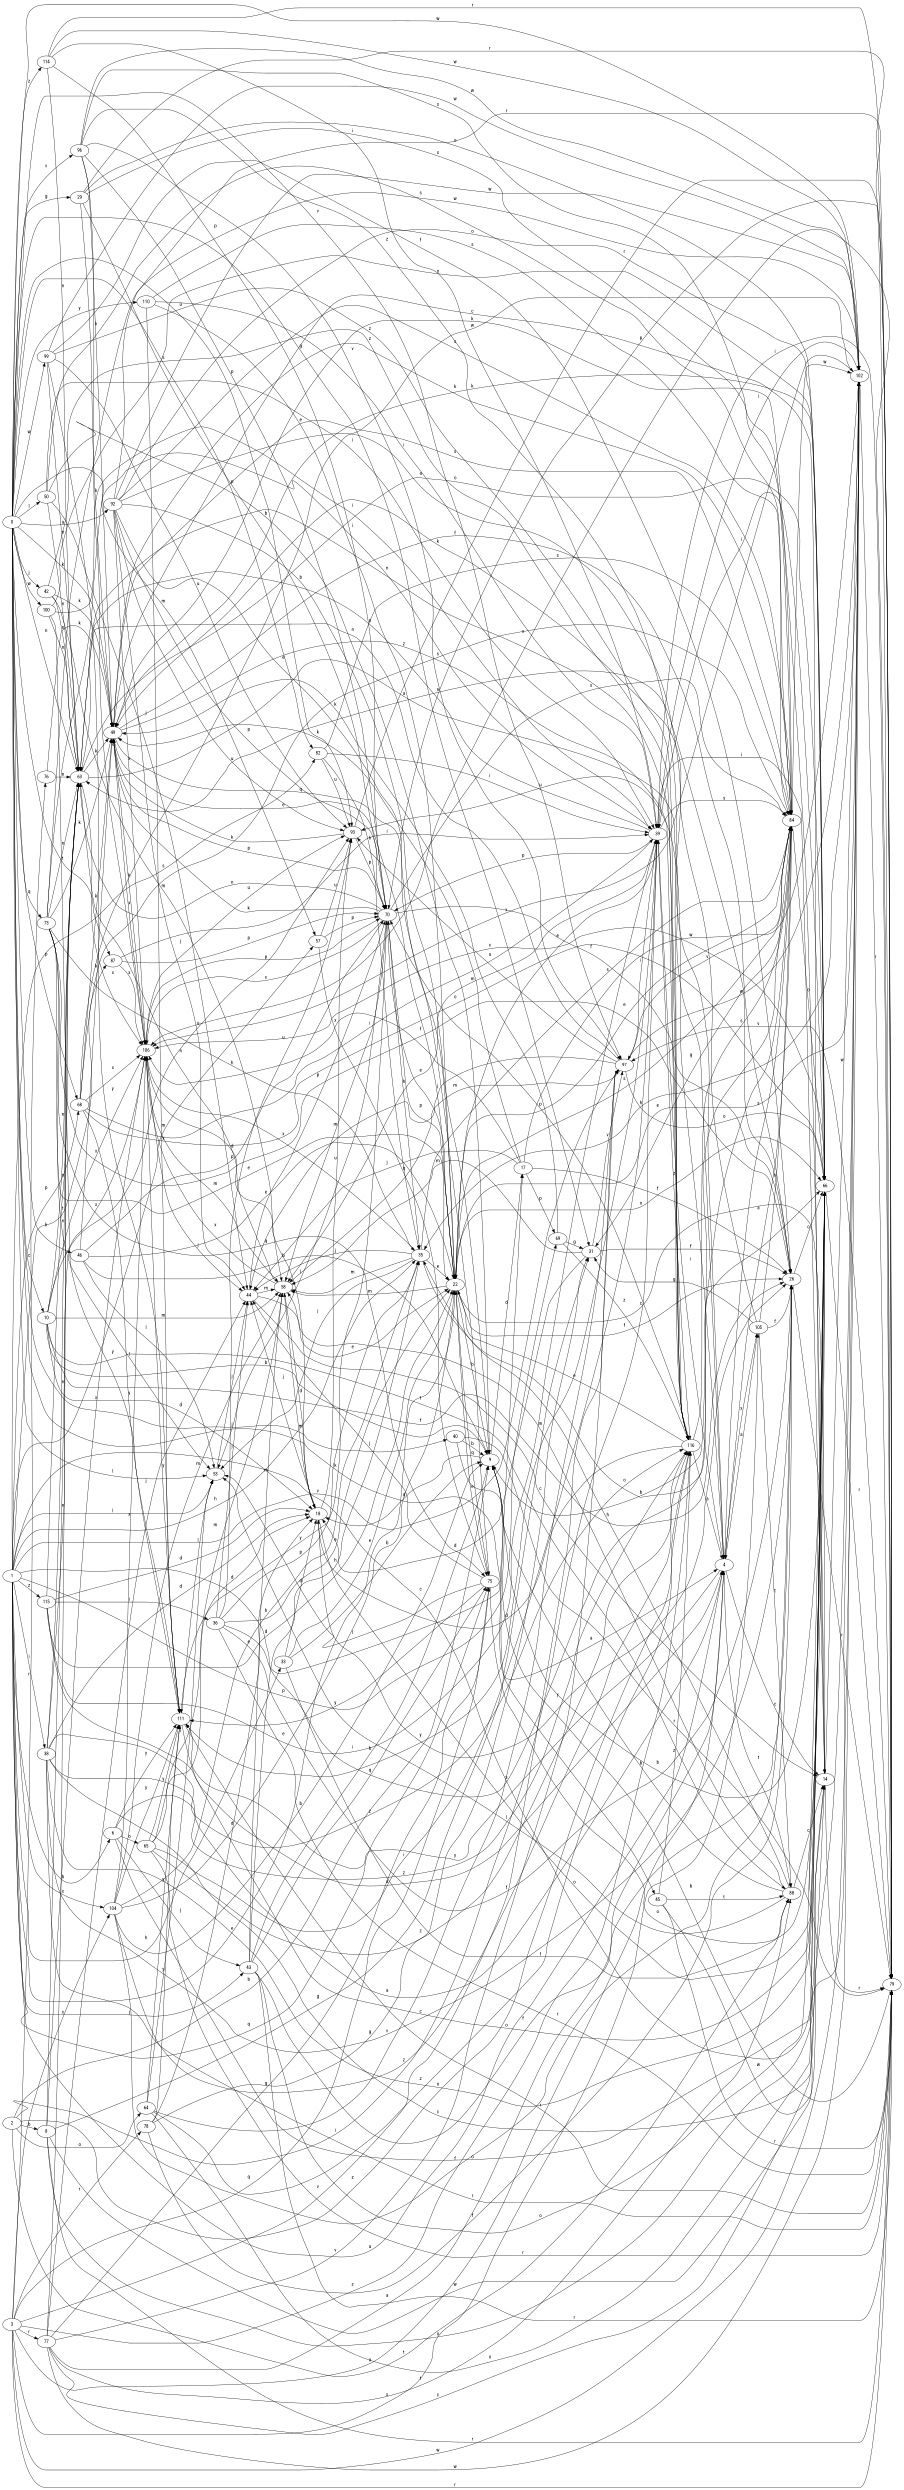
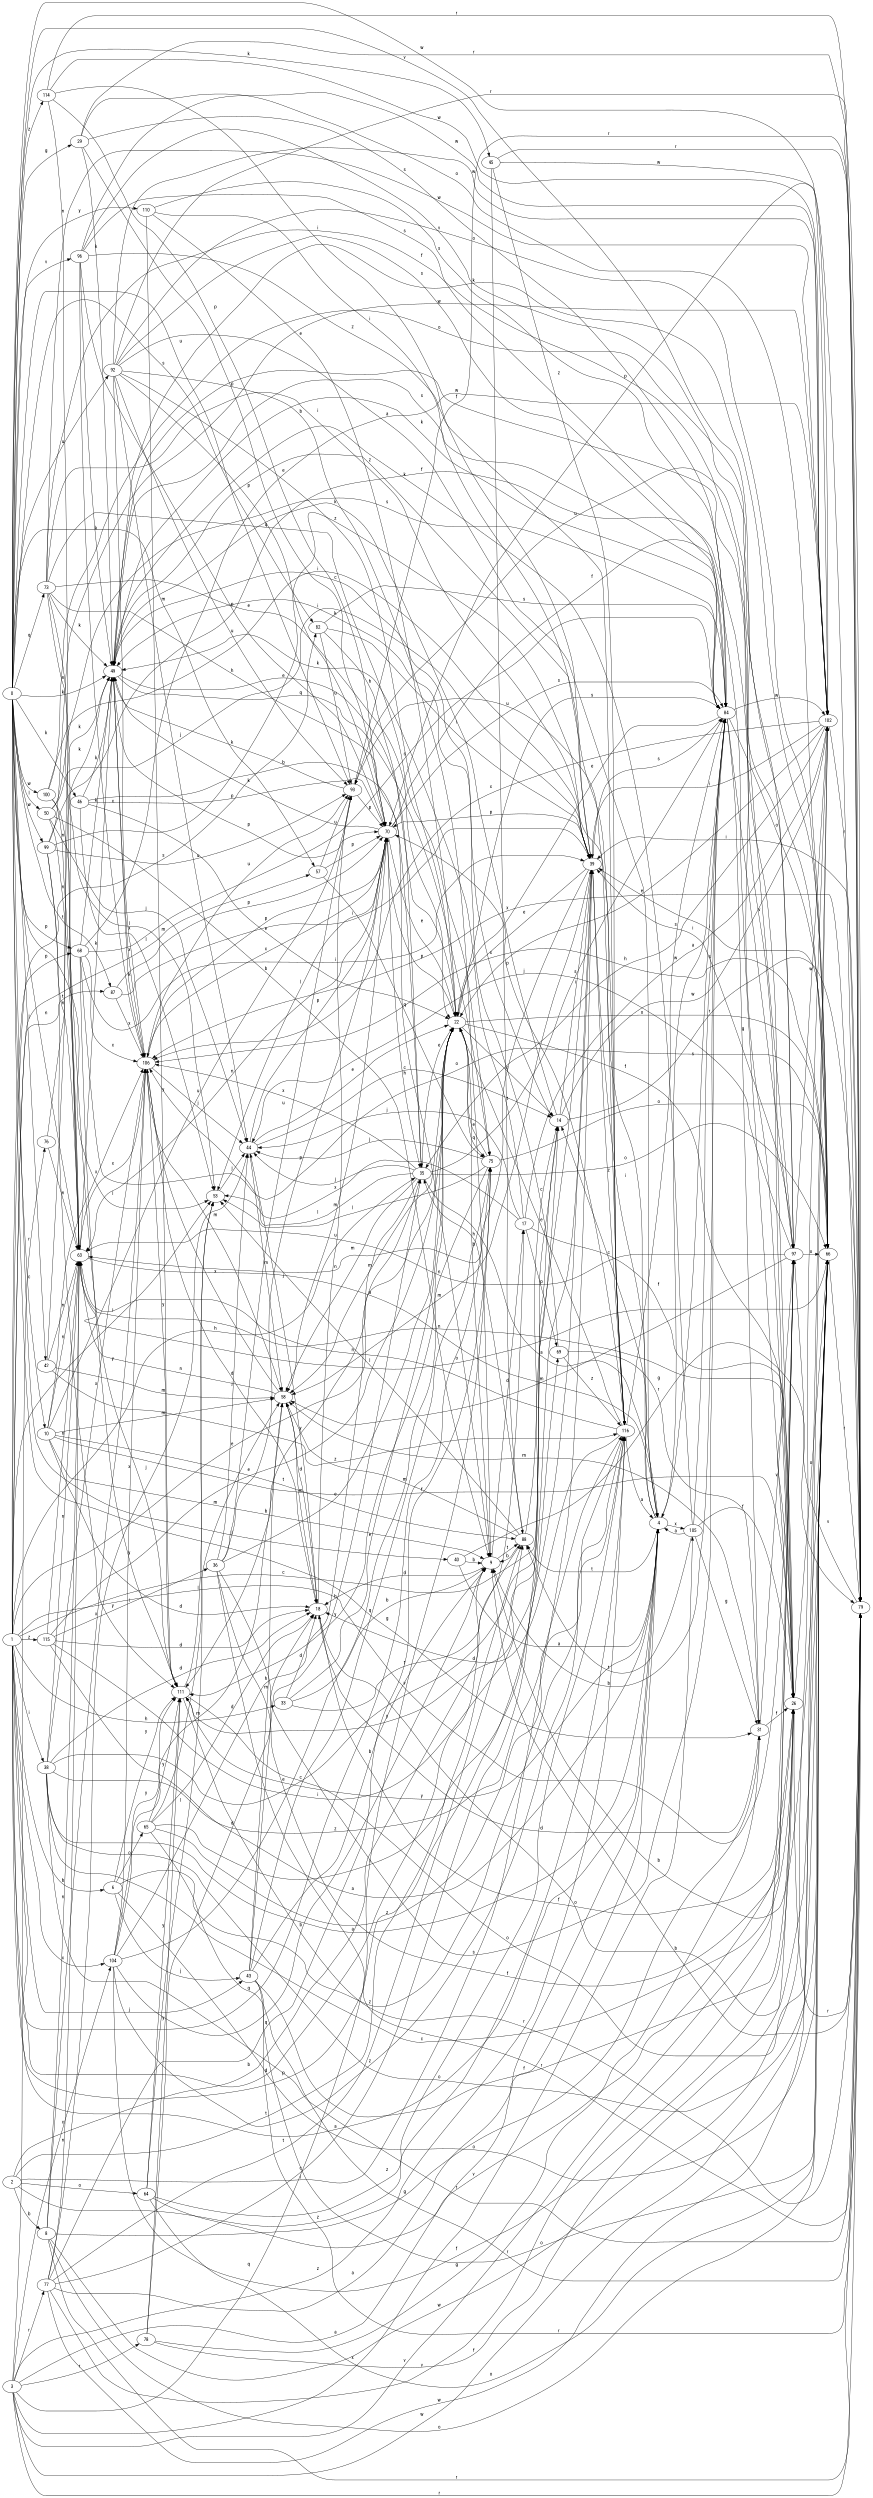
none -> (523, 1338)
none -> (506, 1552)
